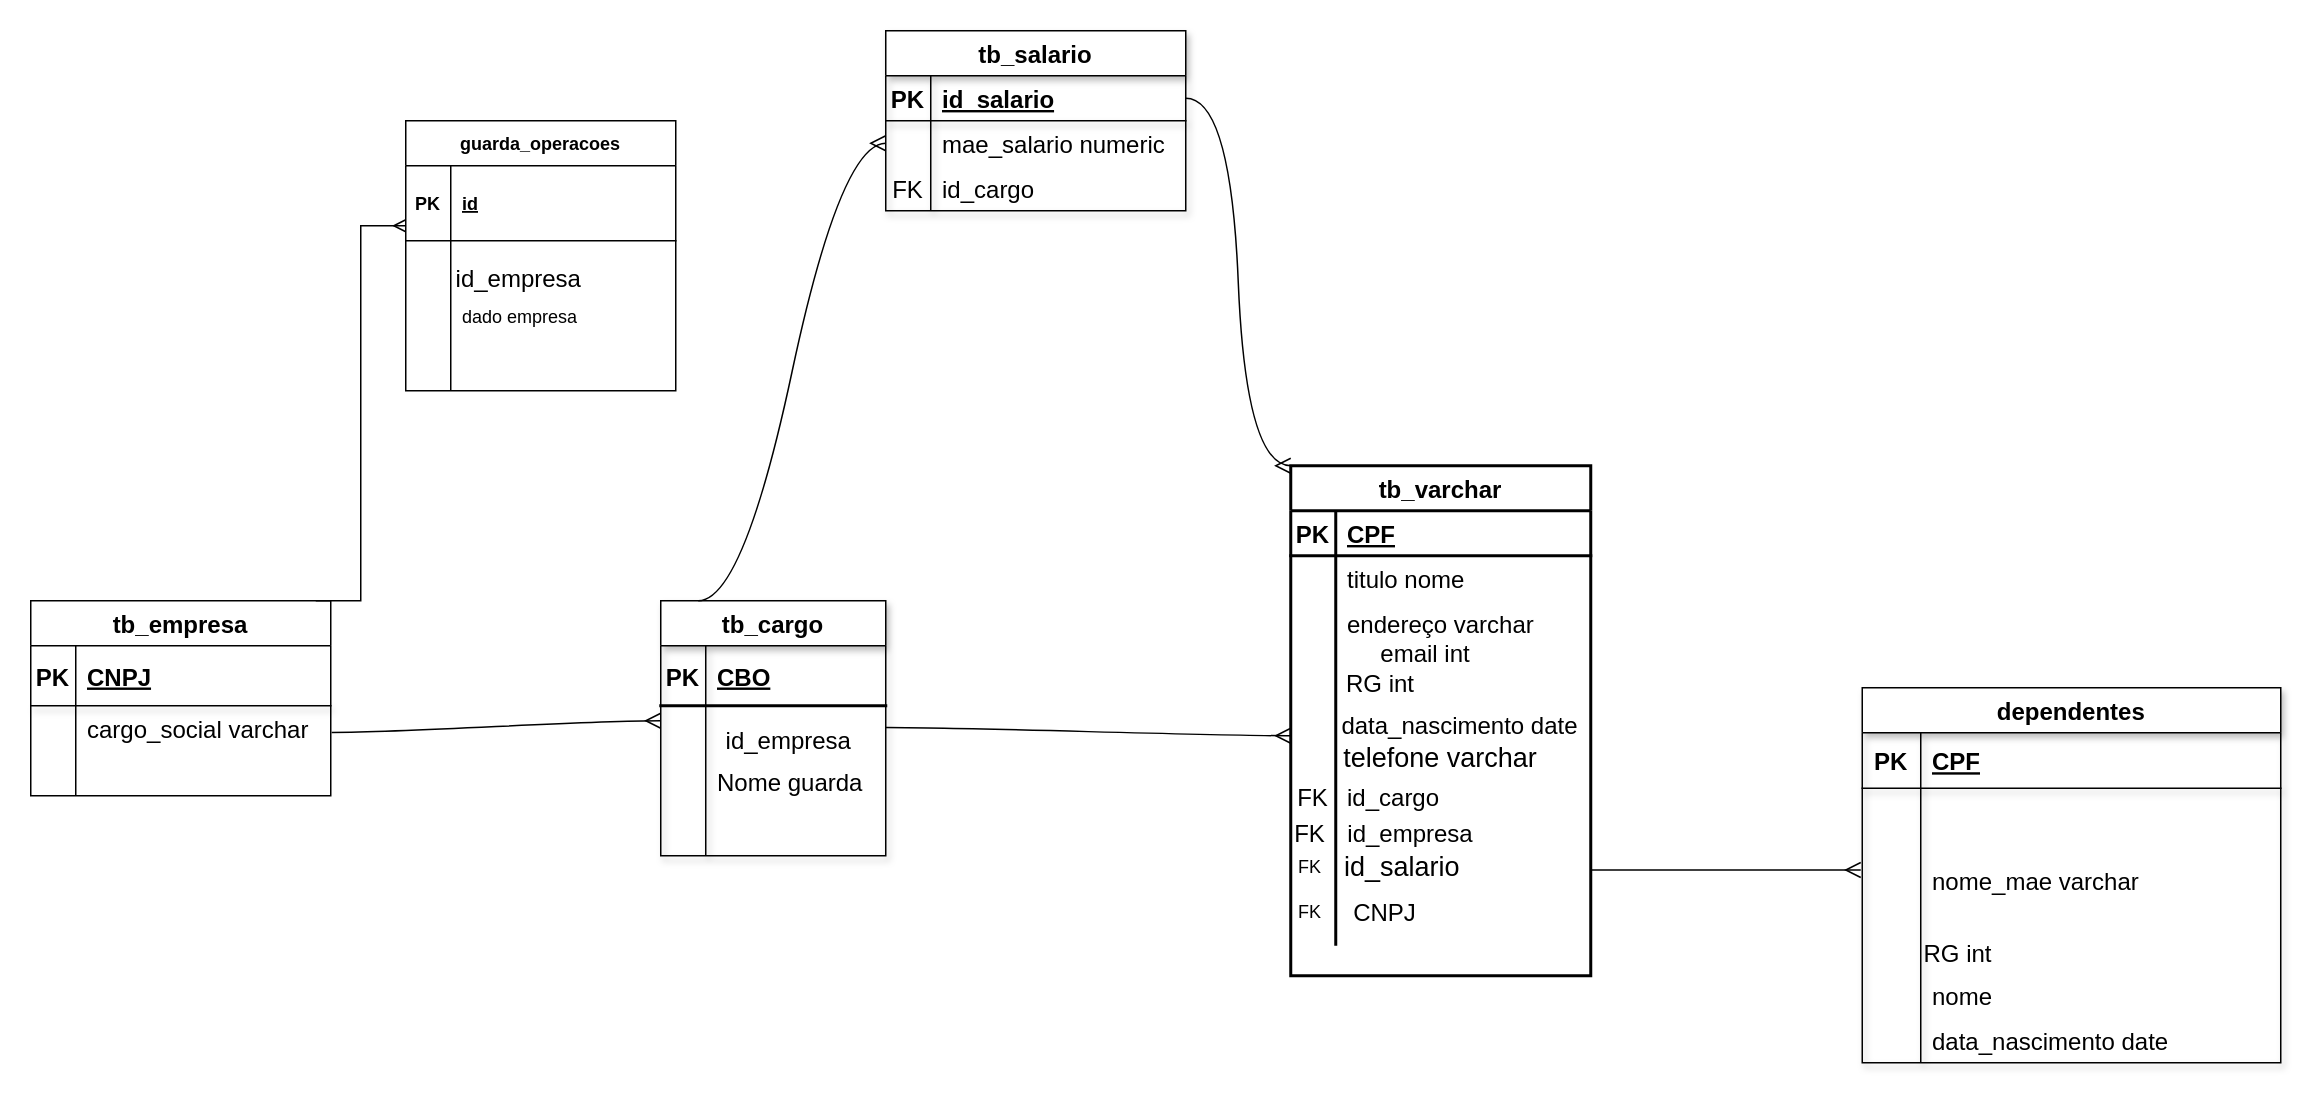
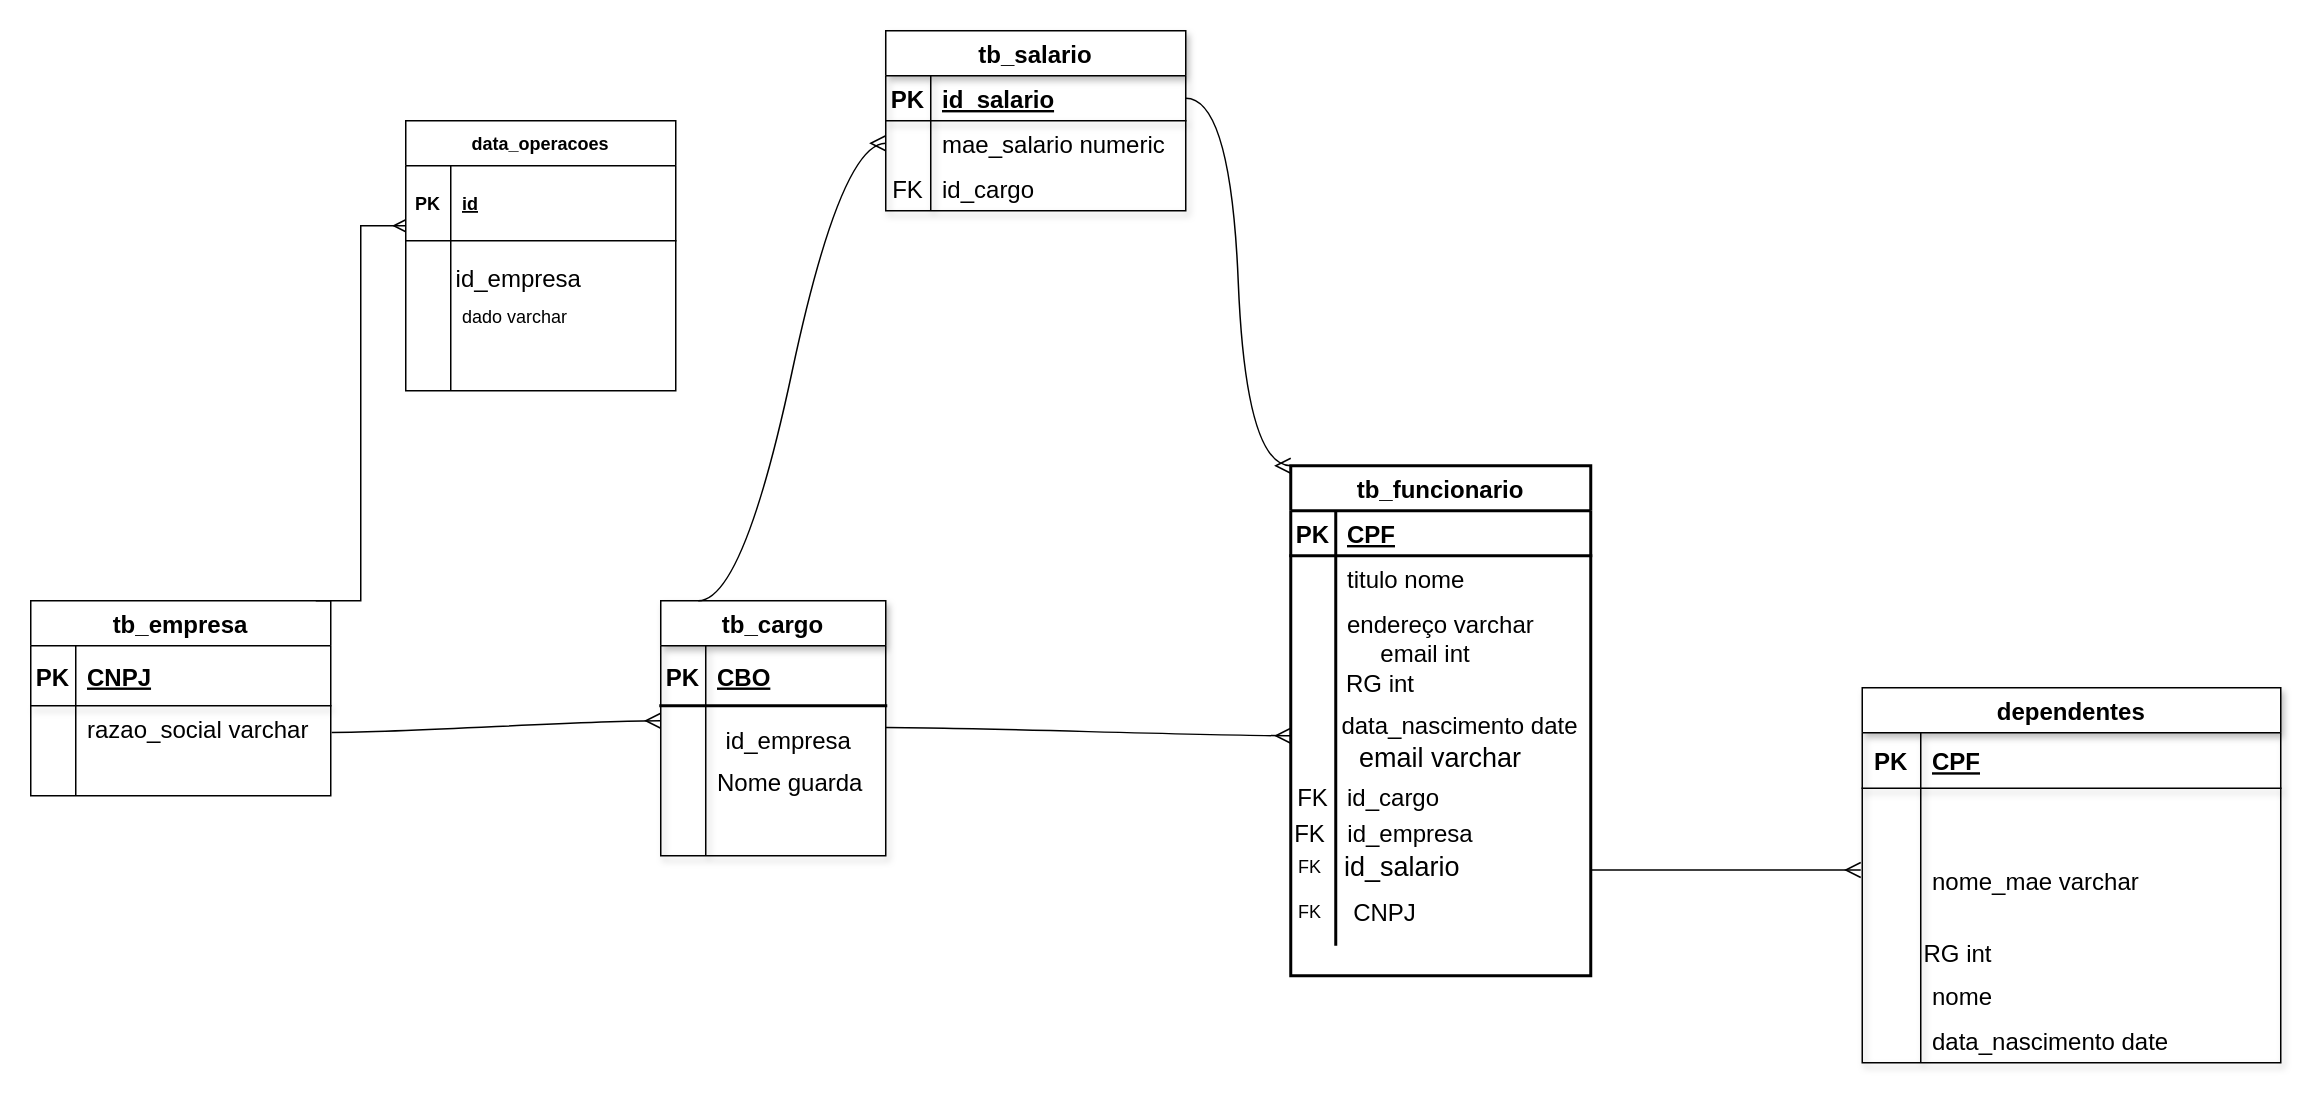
(540, 144) -> (540, 144)
(520, 317) -> (520, 317)
(1440, 490) -> (1440, 490)
(212, 730) -> (212, 730)
(1441, 758) -> (1441, 758)
